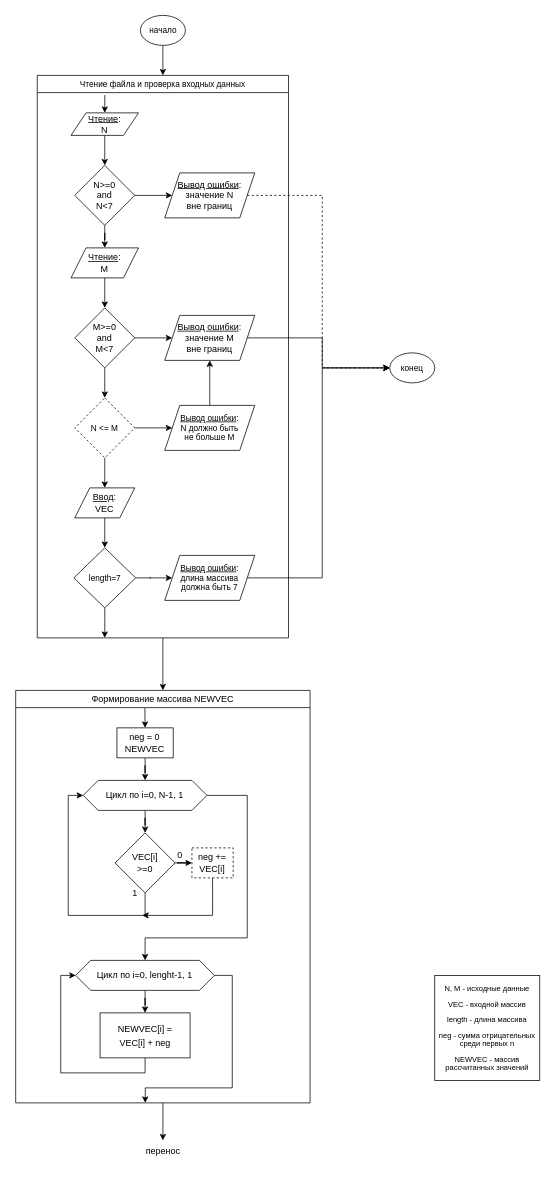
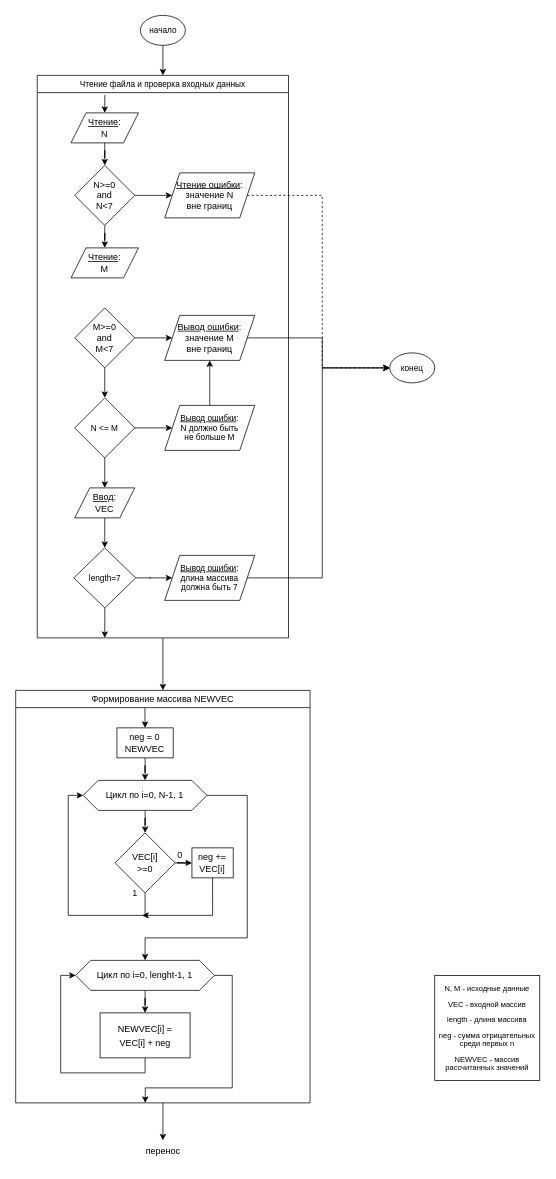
(105, 124) -> (105, 128)
(210, 195) -> (210, 195)
(105, 290) -> none
(105, 428) -> (105, 428)
(212, 863) -> (212, 863)
